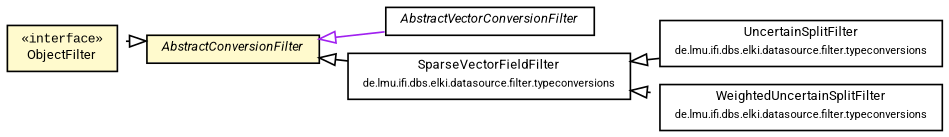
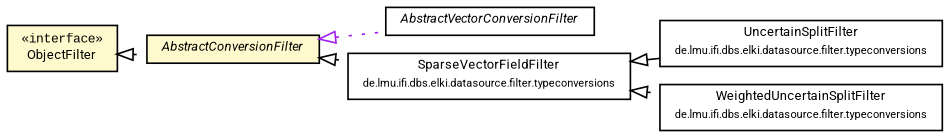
(360, 35) -> (360, 35)
(123, 41) -> (140, 55)
(342, 60) -> (342, 60)
